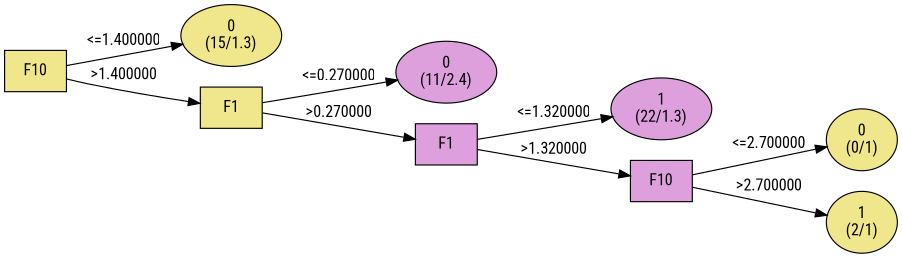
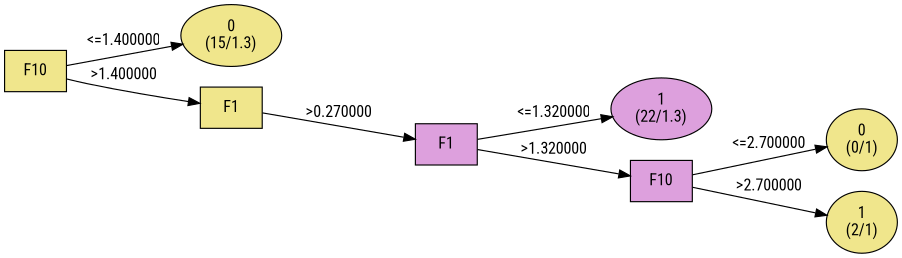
(446, 72) -> none
